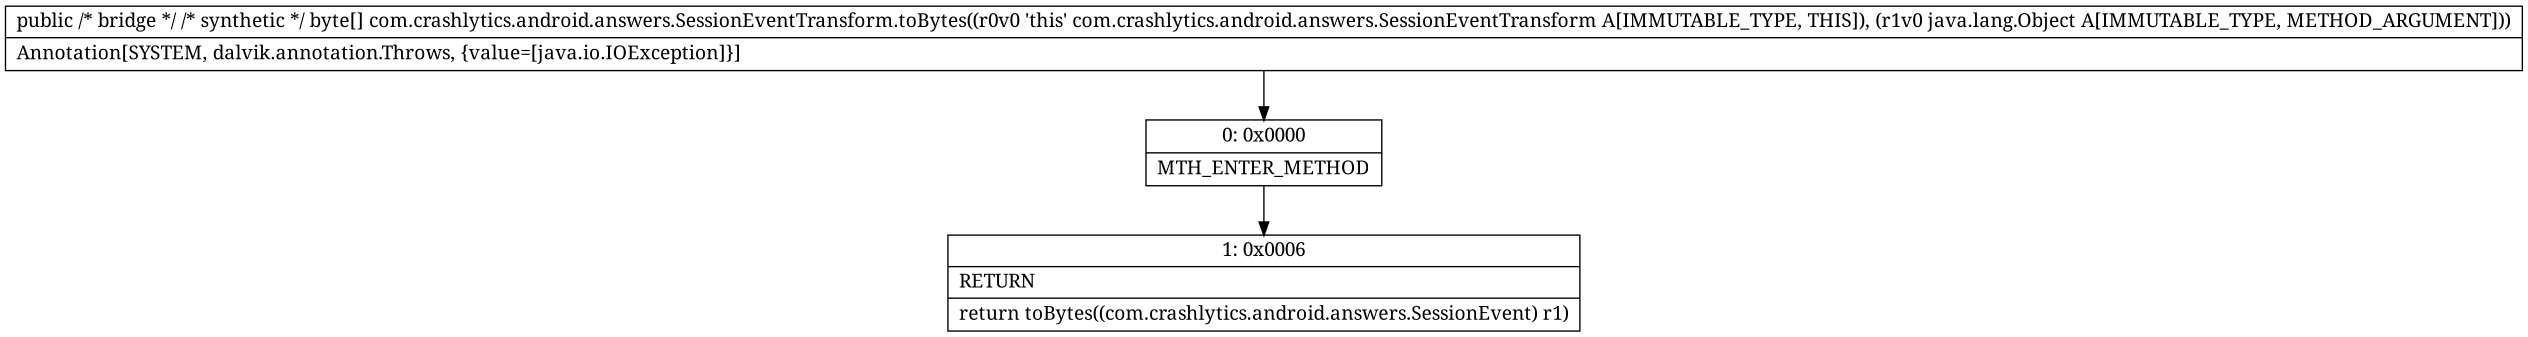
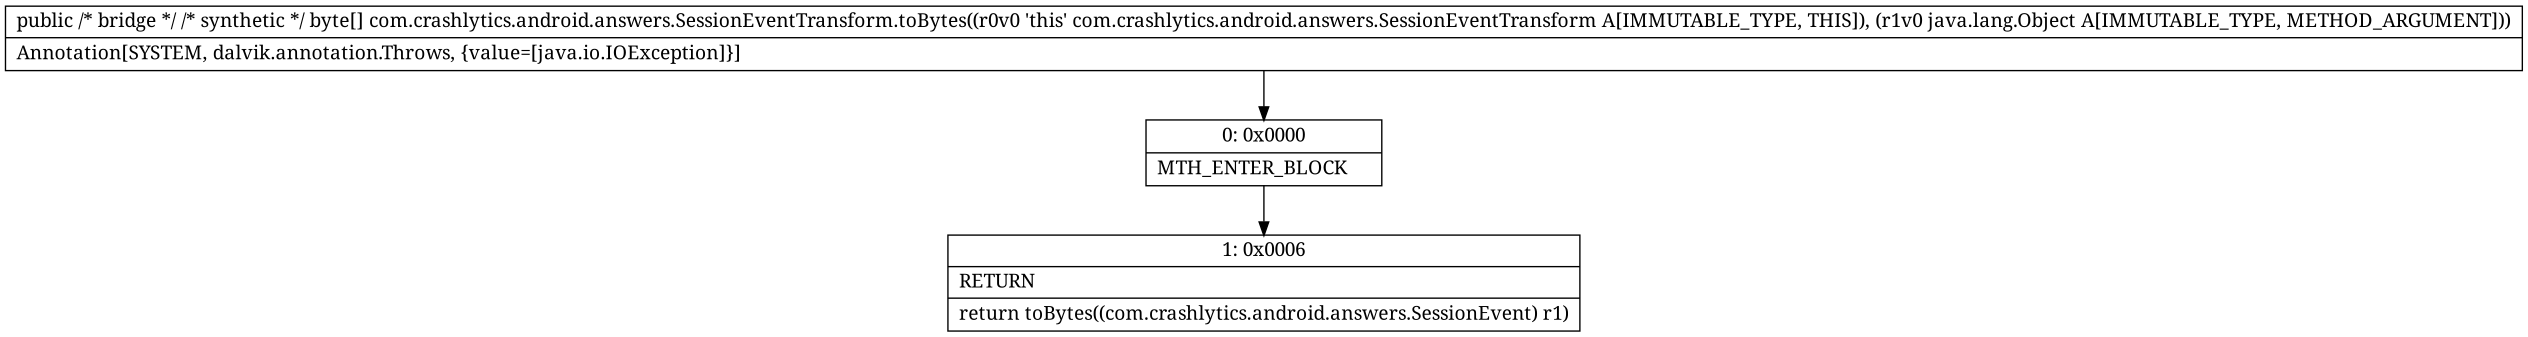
(1264, 169) -> (1252, 169)
